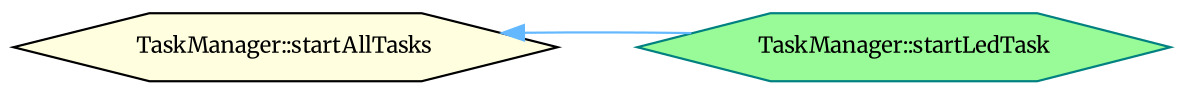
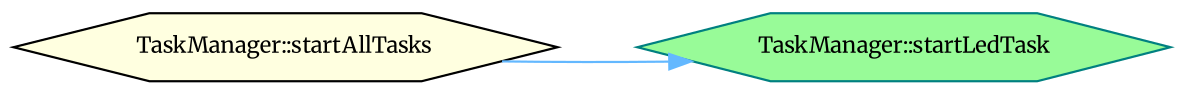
(608, 32) -> (585, 62)
